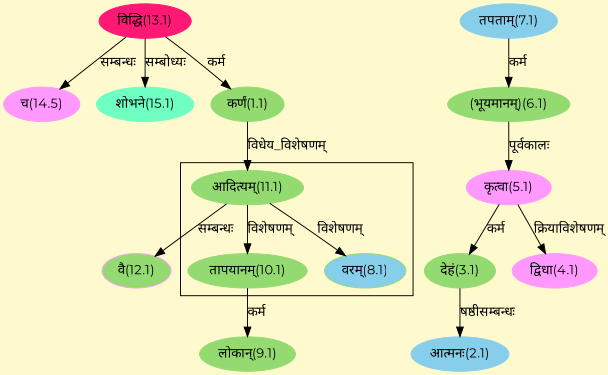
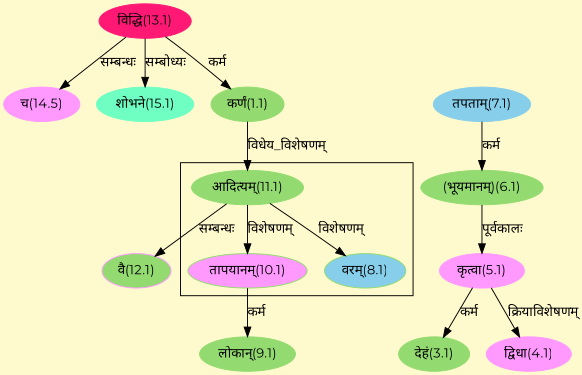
(248, 271) -> (248, 271)
(460, 354) -> none
